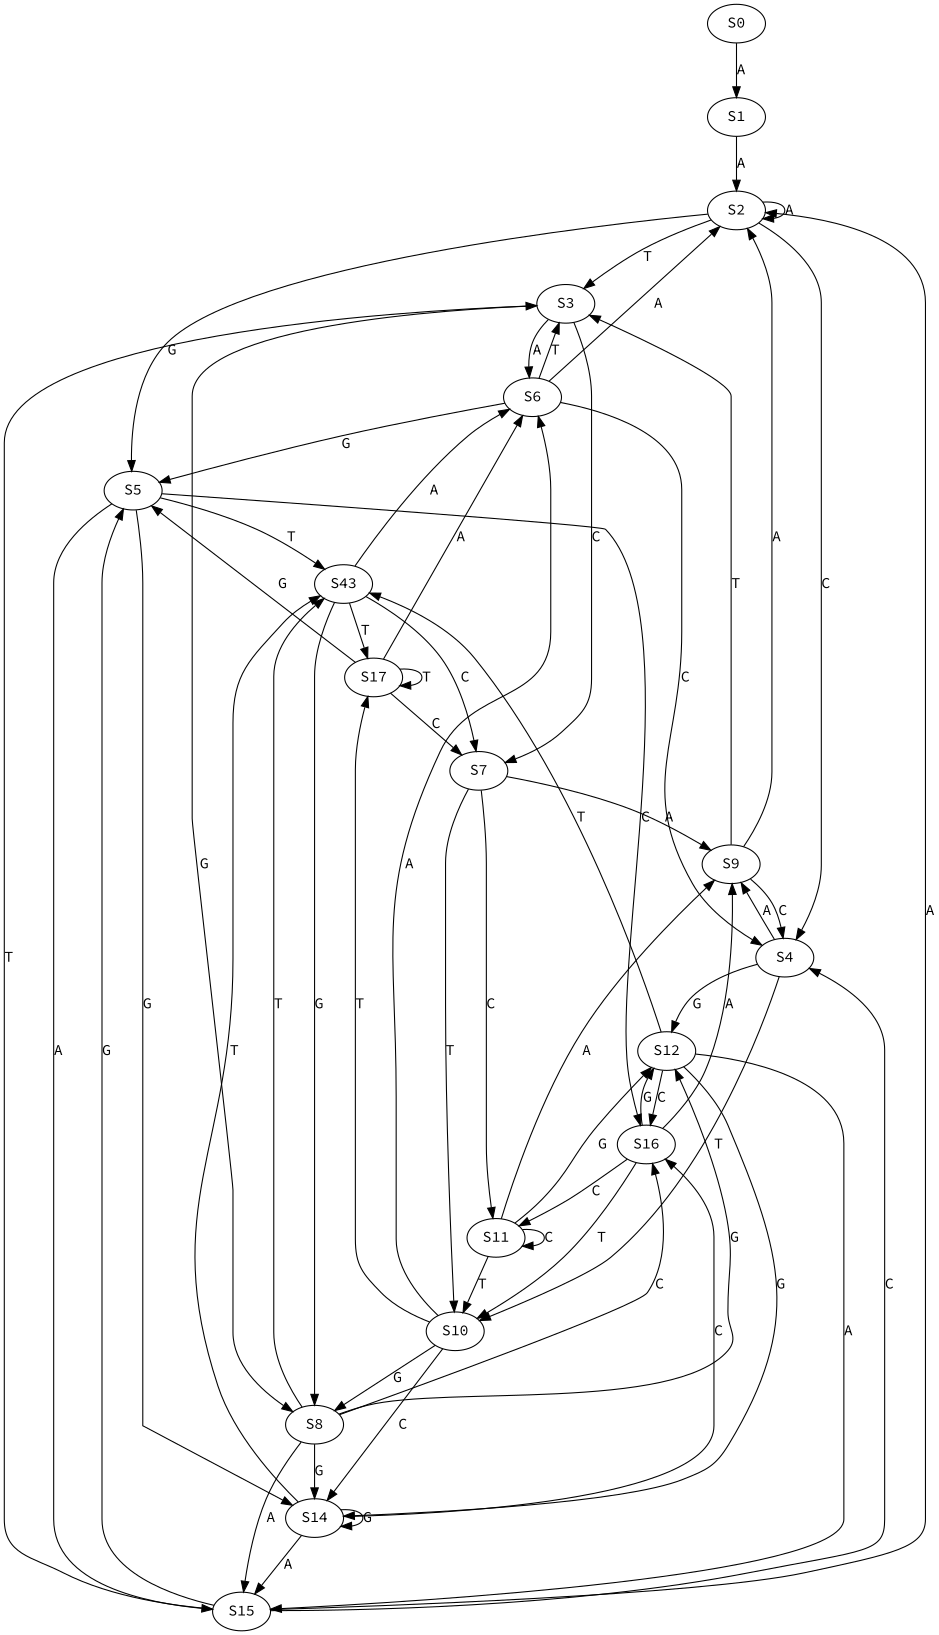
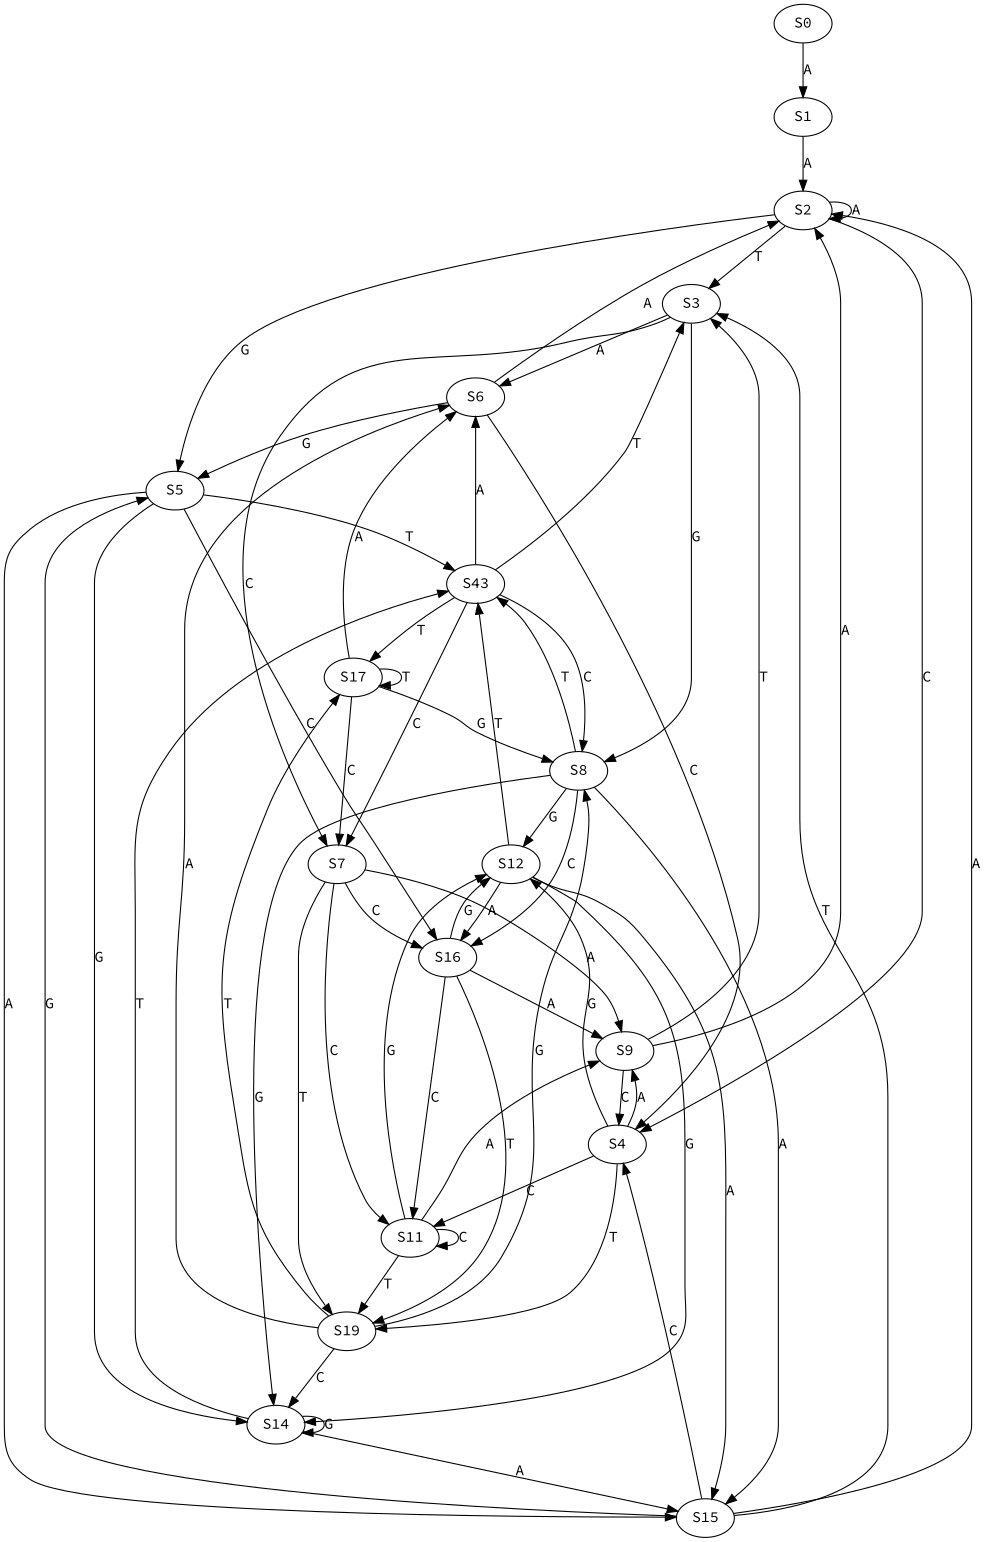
(547, 356) -> (611, 469)
(258, 587) -> (461, 722)
(319, 1004) -> (588, 677)
(662, 1098) -> (492, 911)
none -> (519, 1189)
(455, 1331) -> (347, 1331)
(673, 1469) -> (373, 920)
